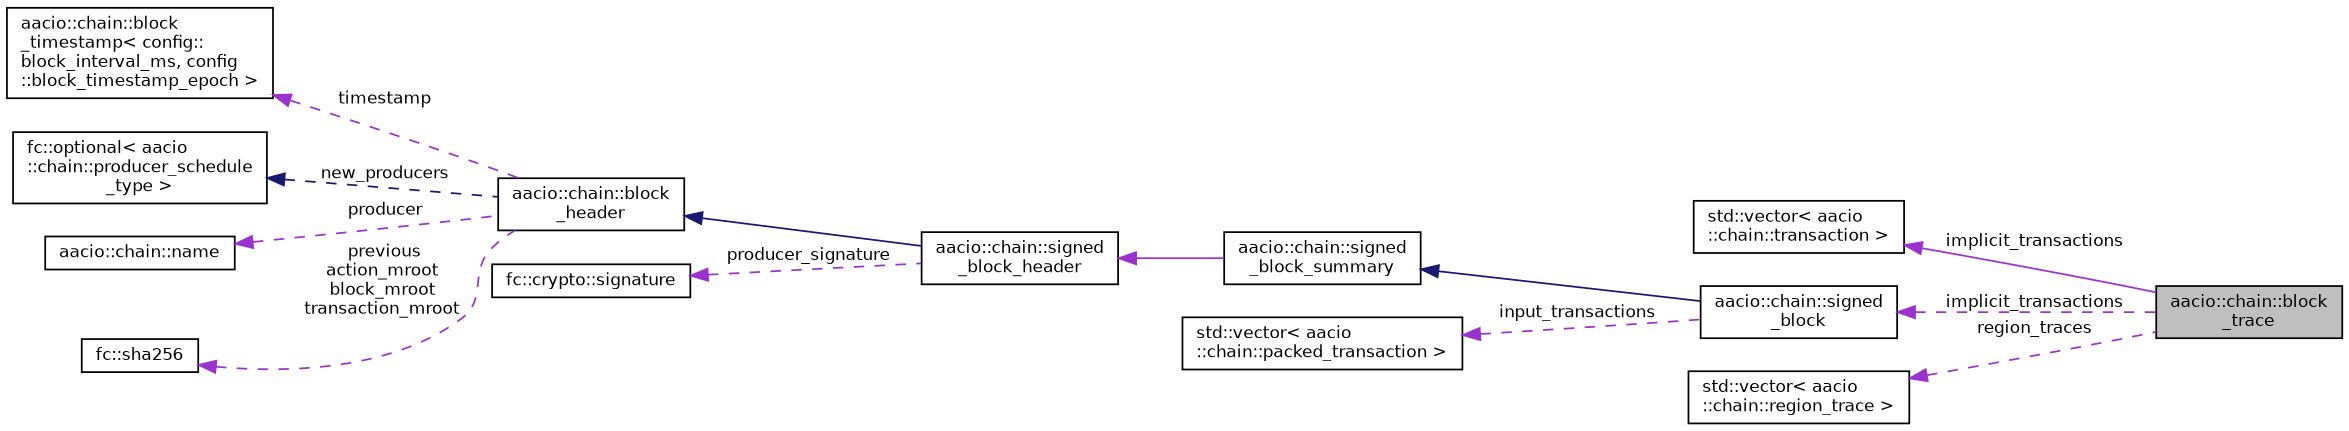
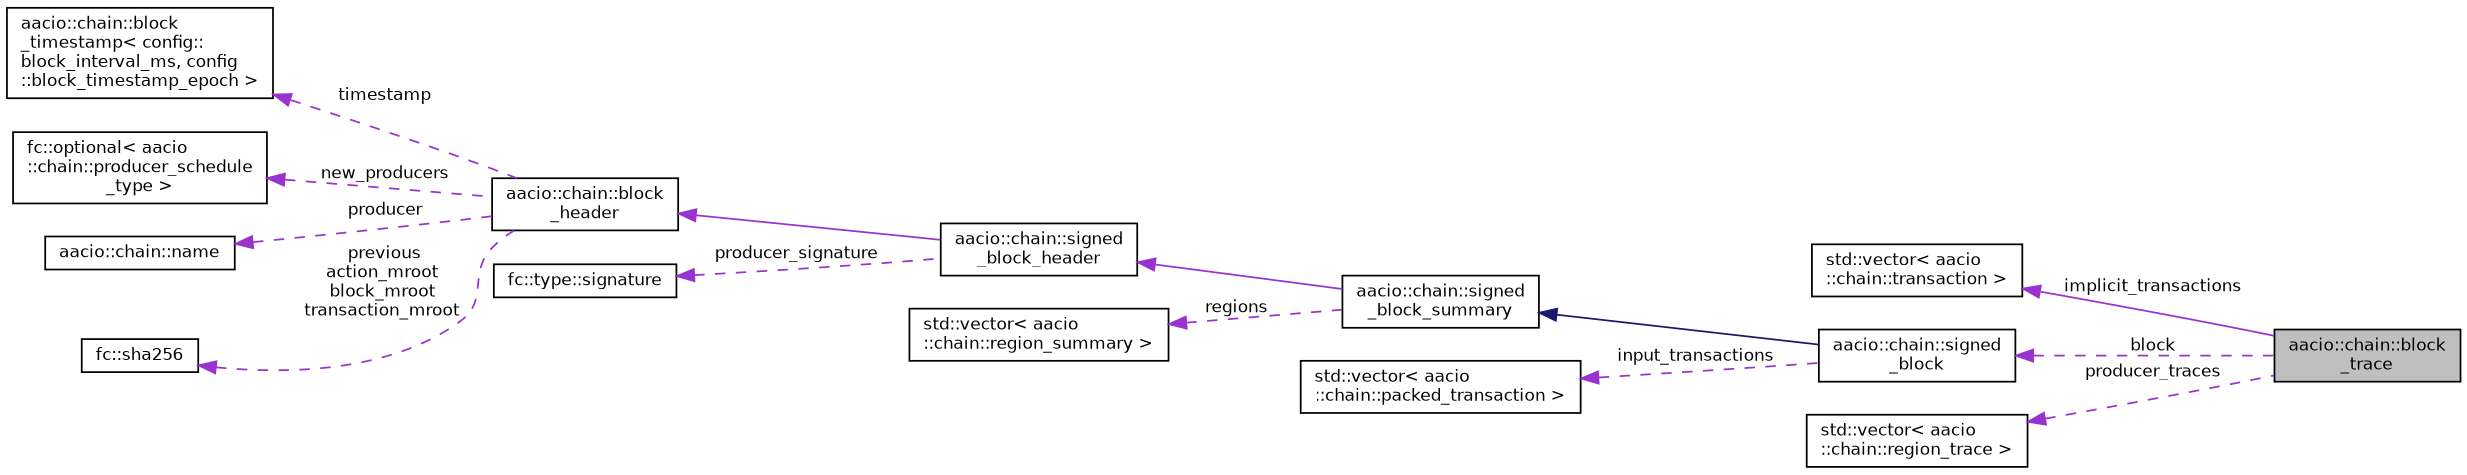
(391, 188) -> (388, 188)
(812, 232) -> (818, 228)
(591, 281) -> (585, 281)
(2033, 303) -> (2151, 346)
(2033, 329) -> (2151, 372)
none -> (1039, 335)
